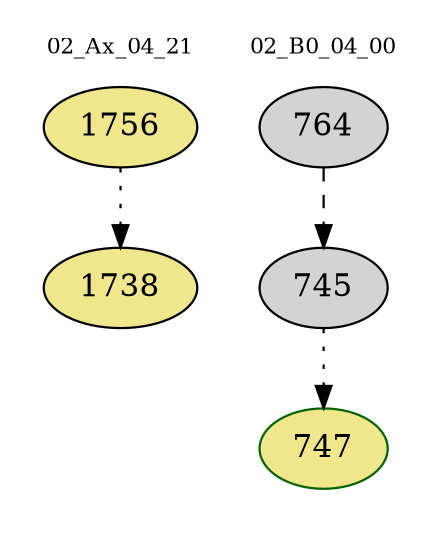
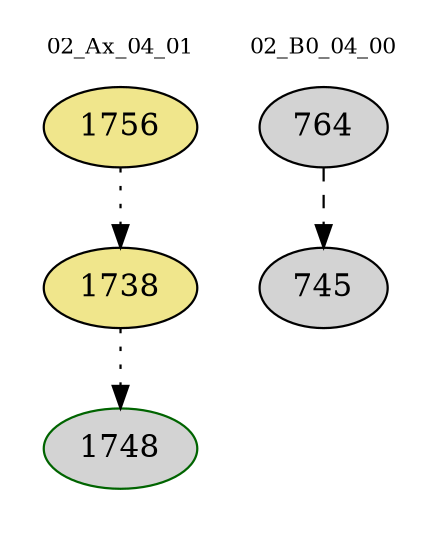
(121, 48) -> (121, 48)
none -> (121, 449)
(324, 449) -> none
